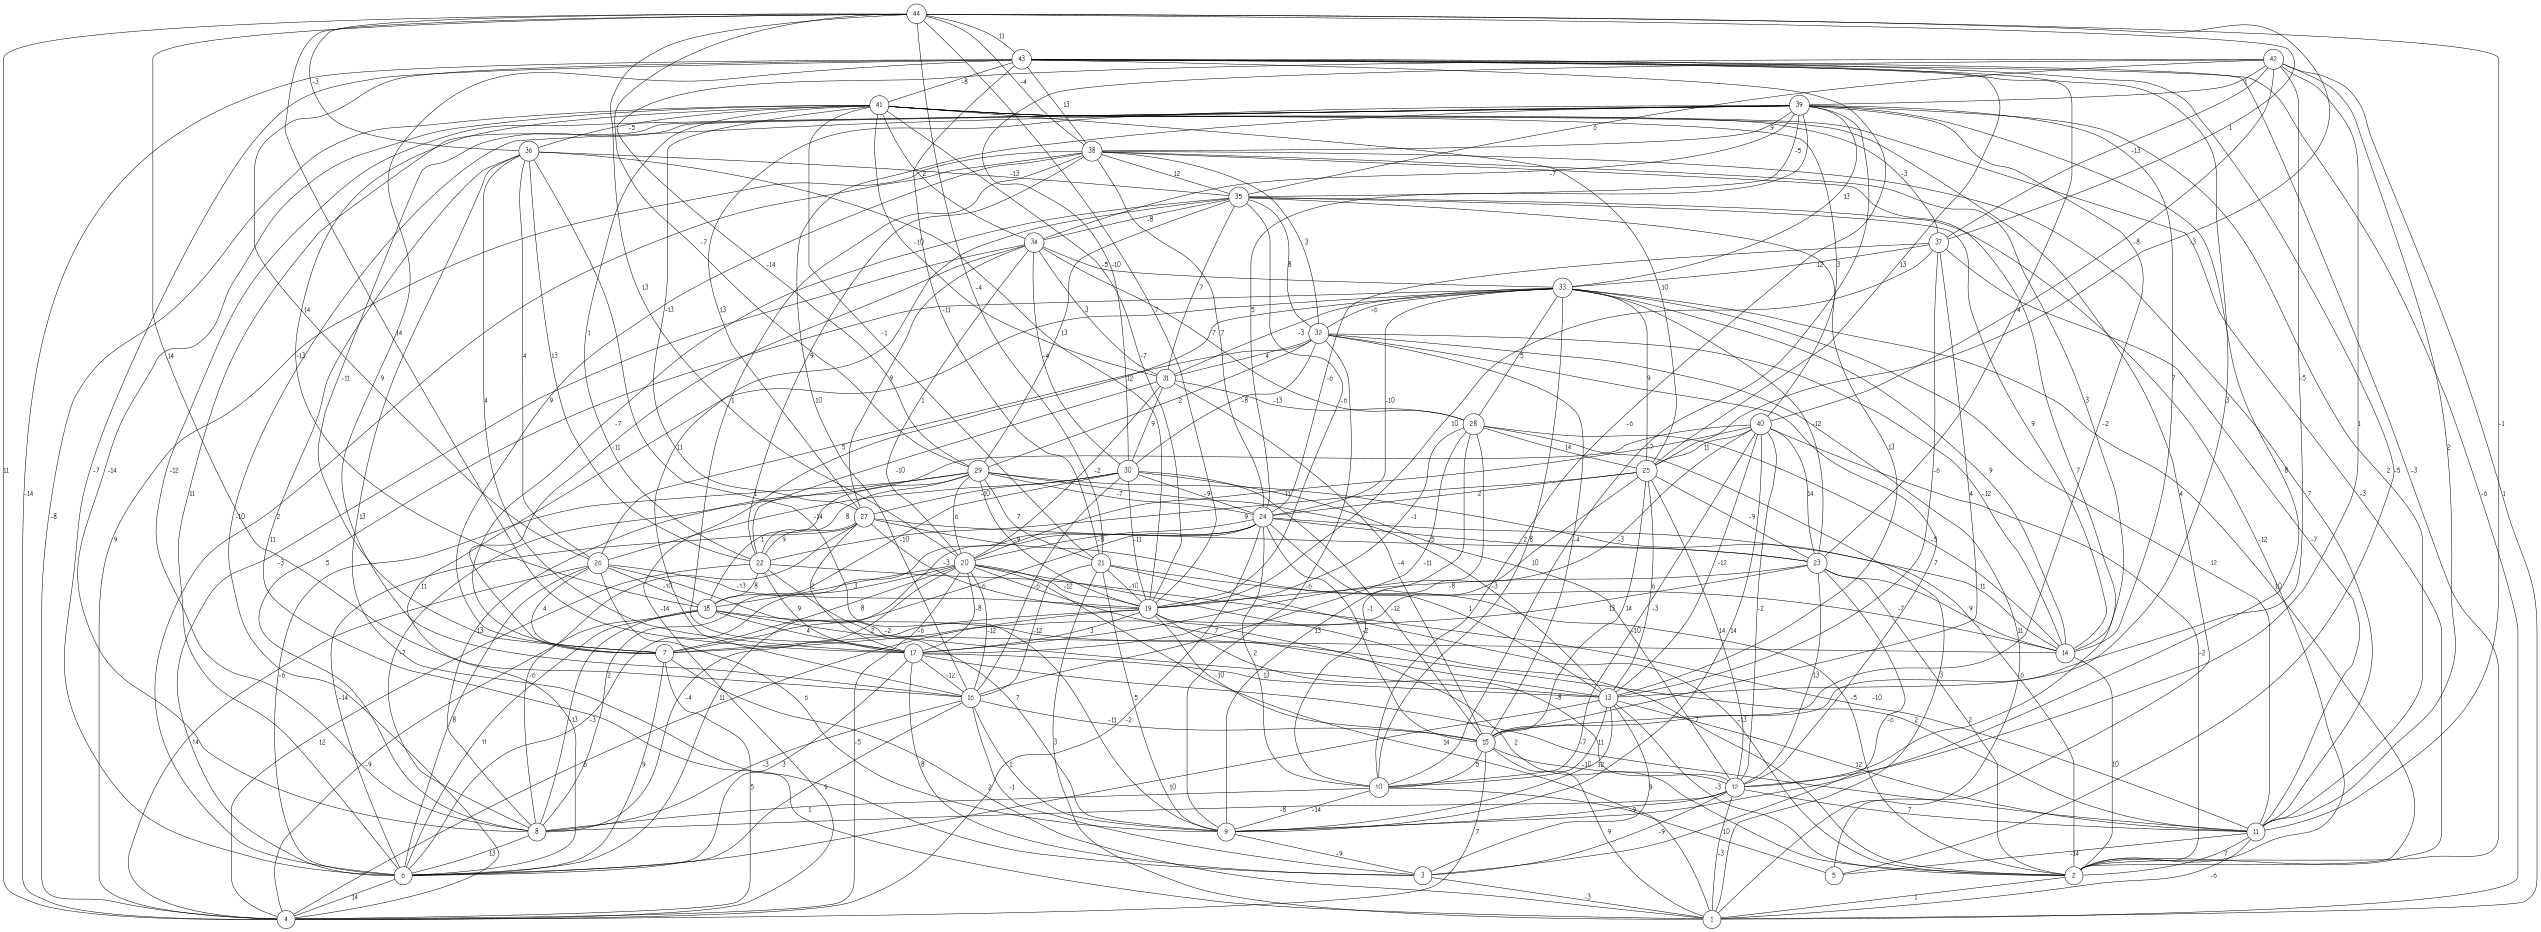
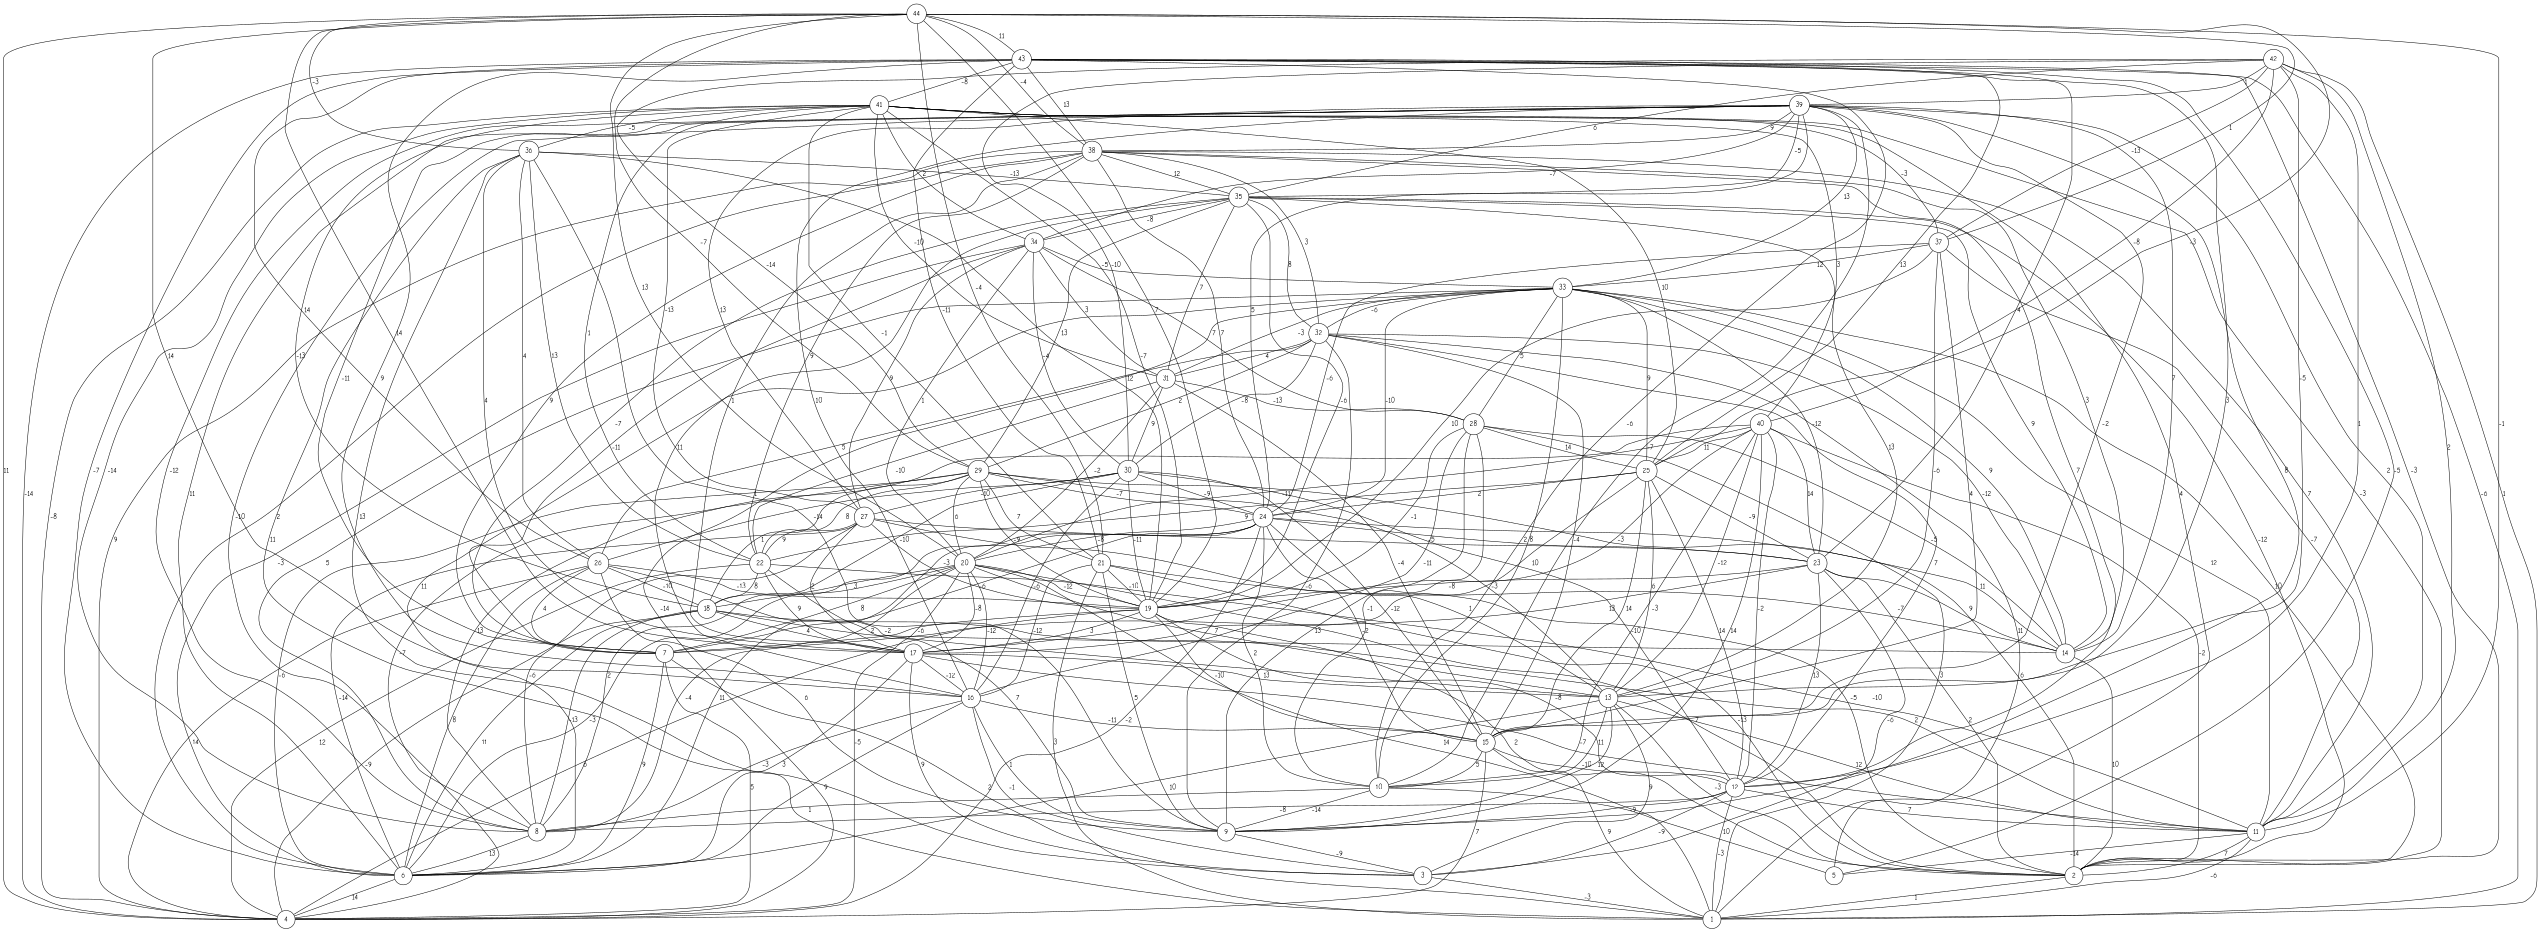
(923, 765) -> (923, 765)
